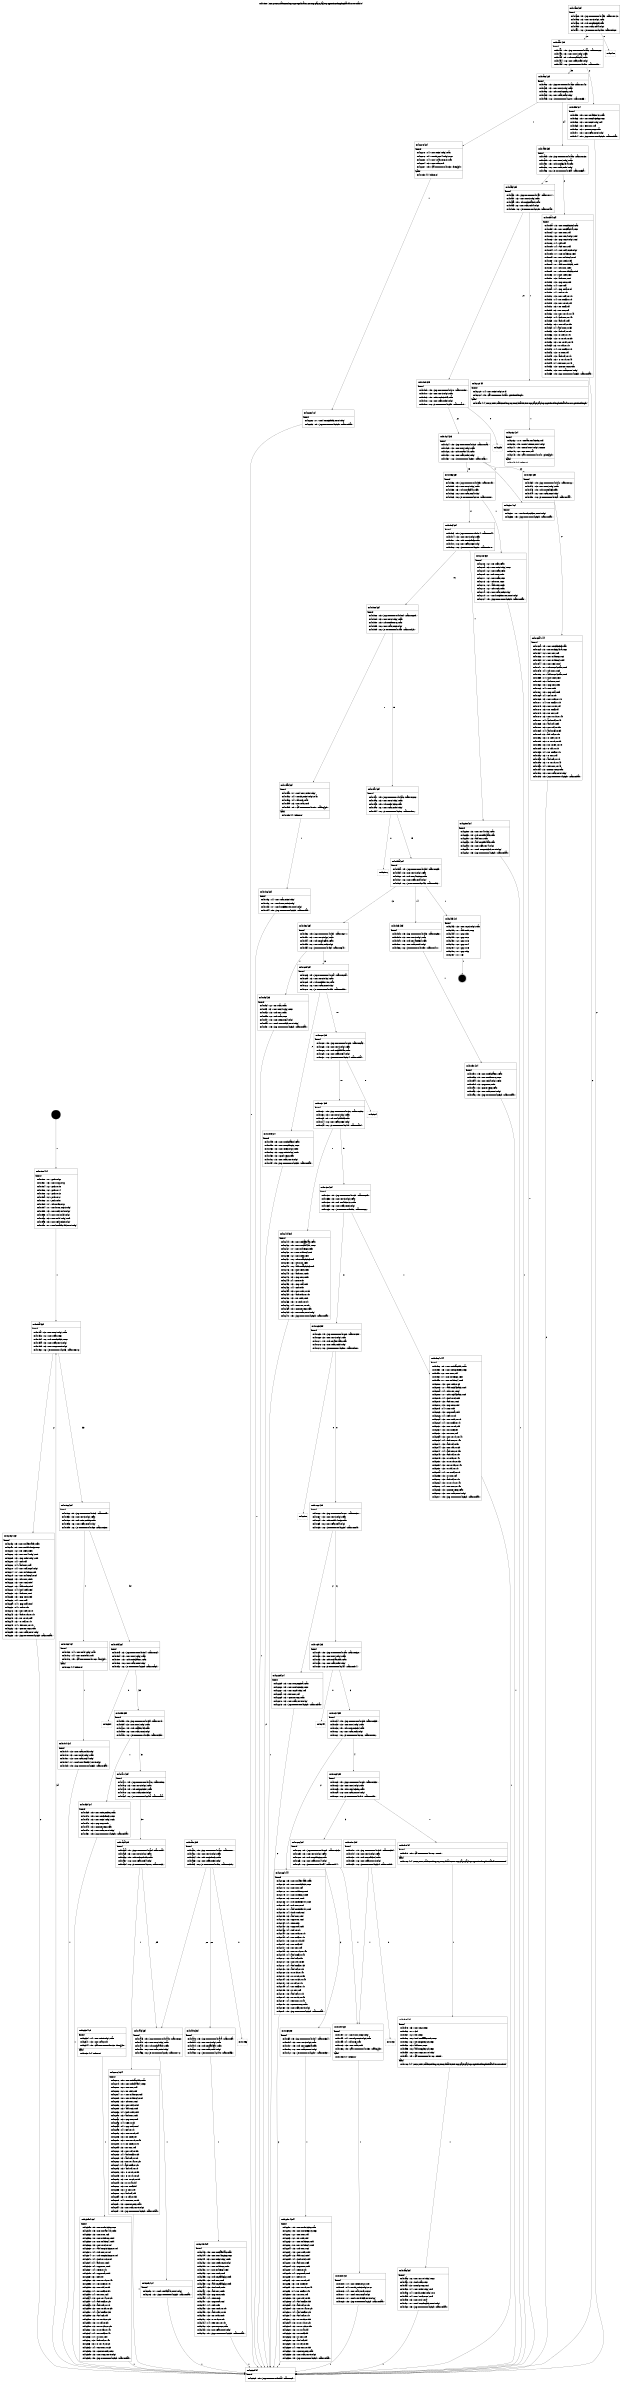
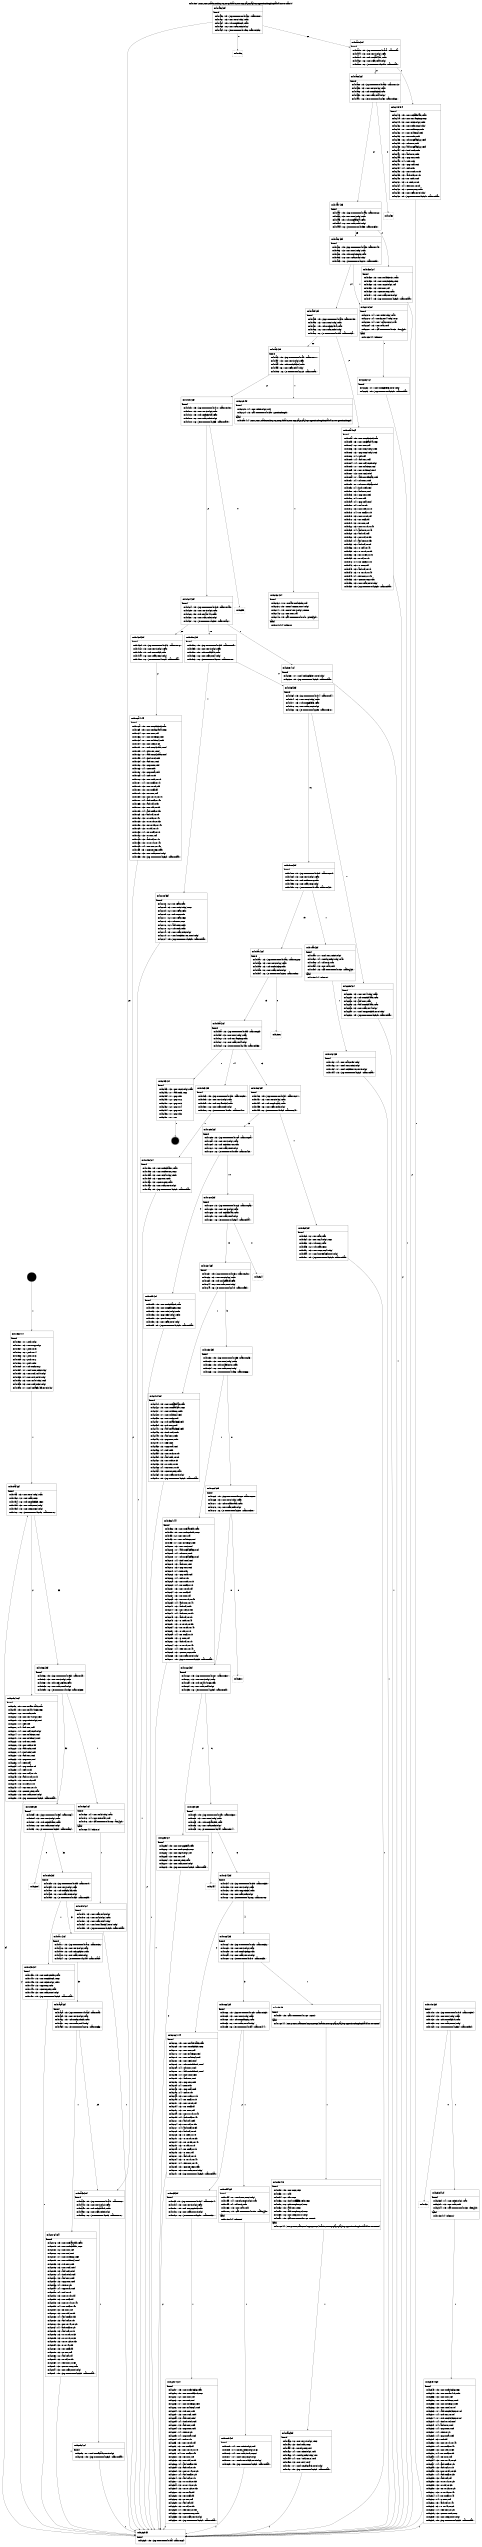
none -> (375, 70)
(364, 1945) -> (452, 2109)
